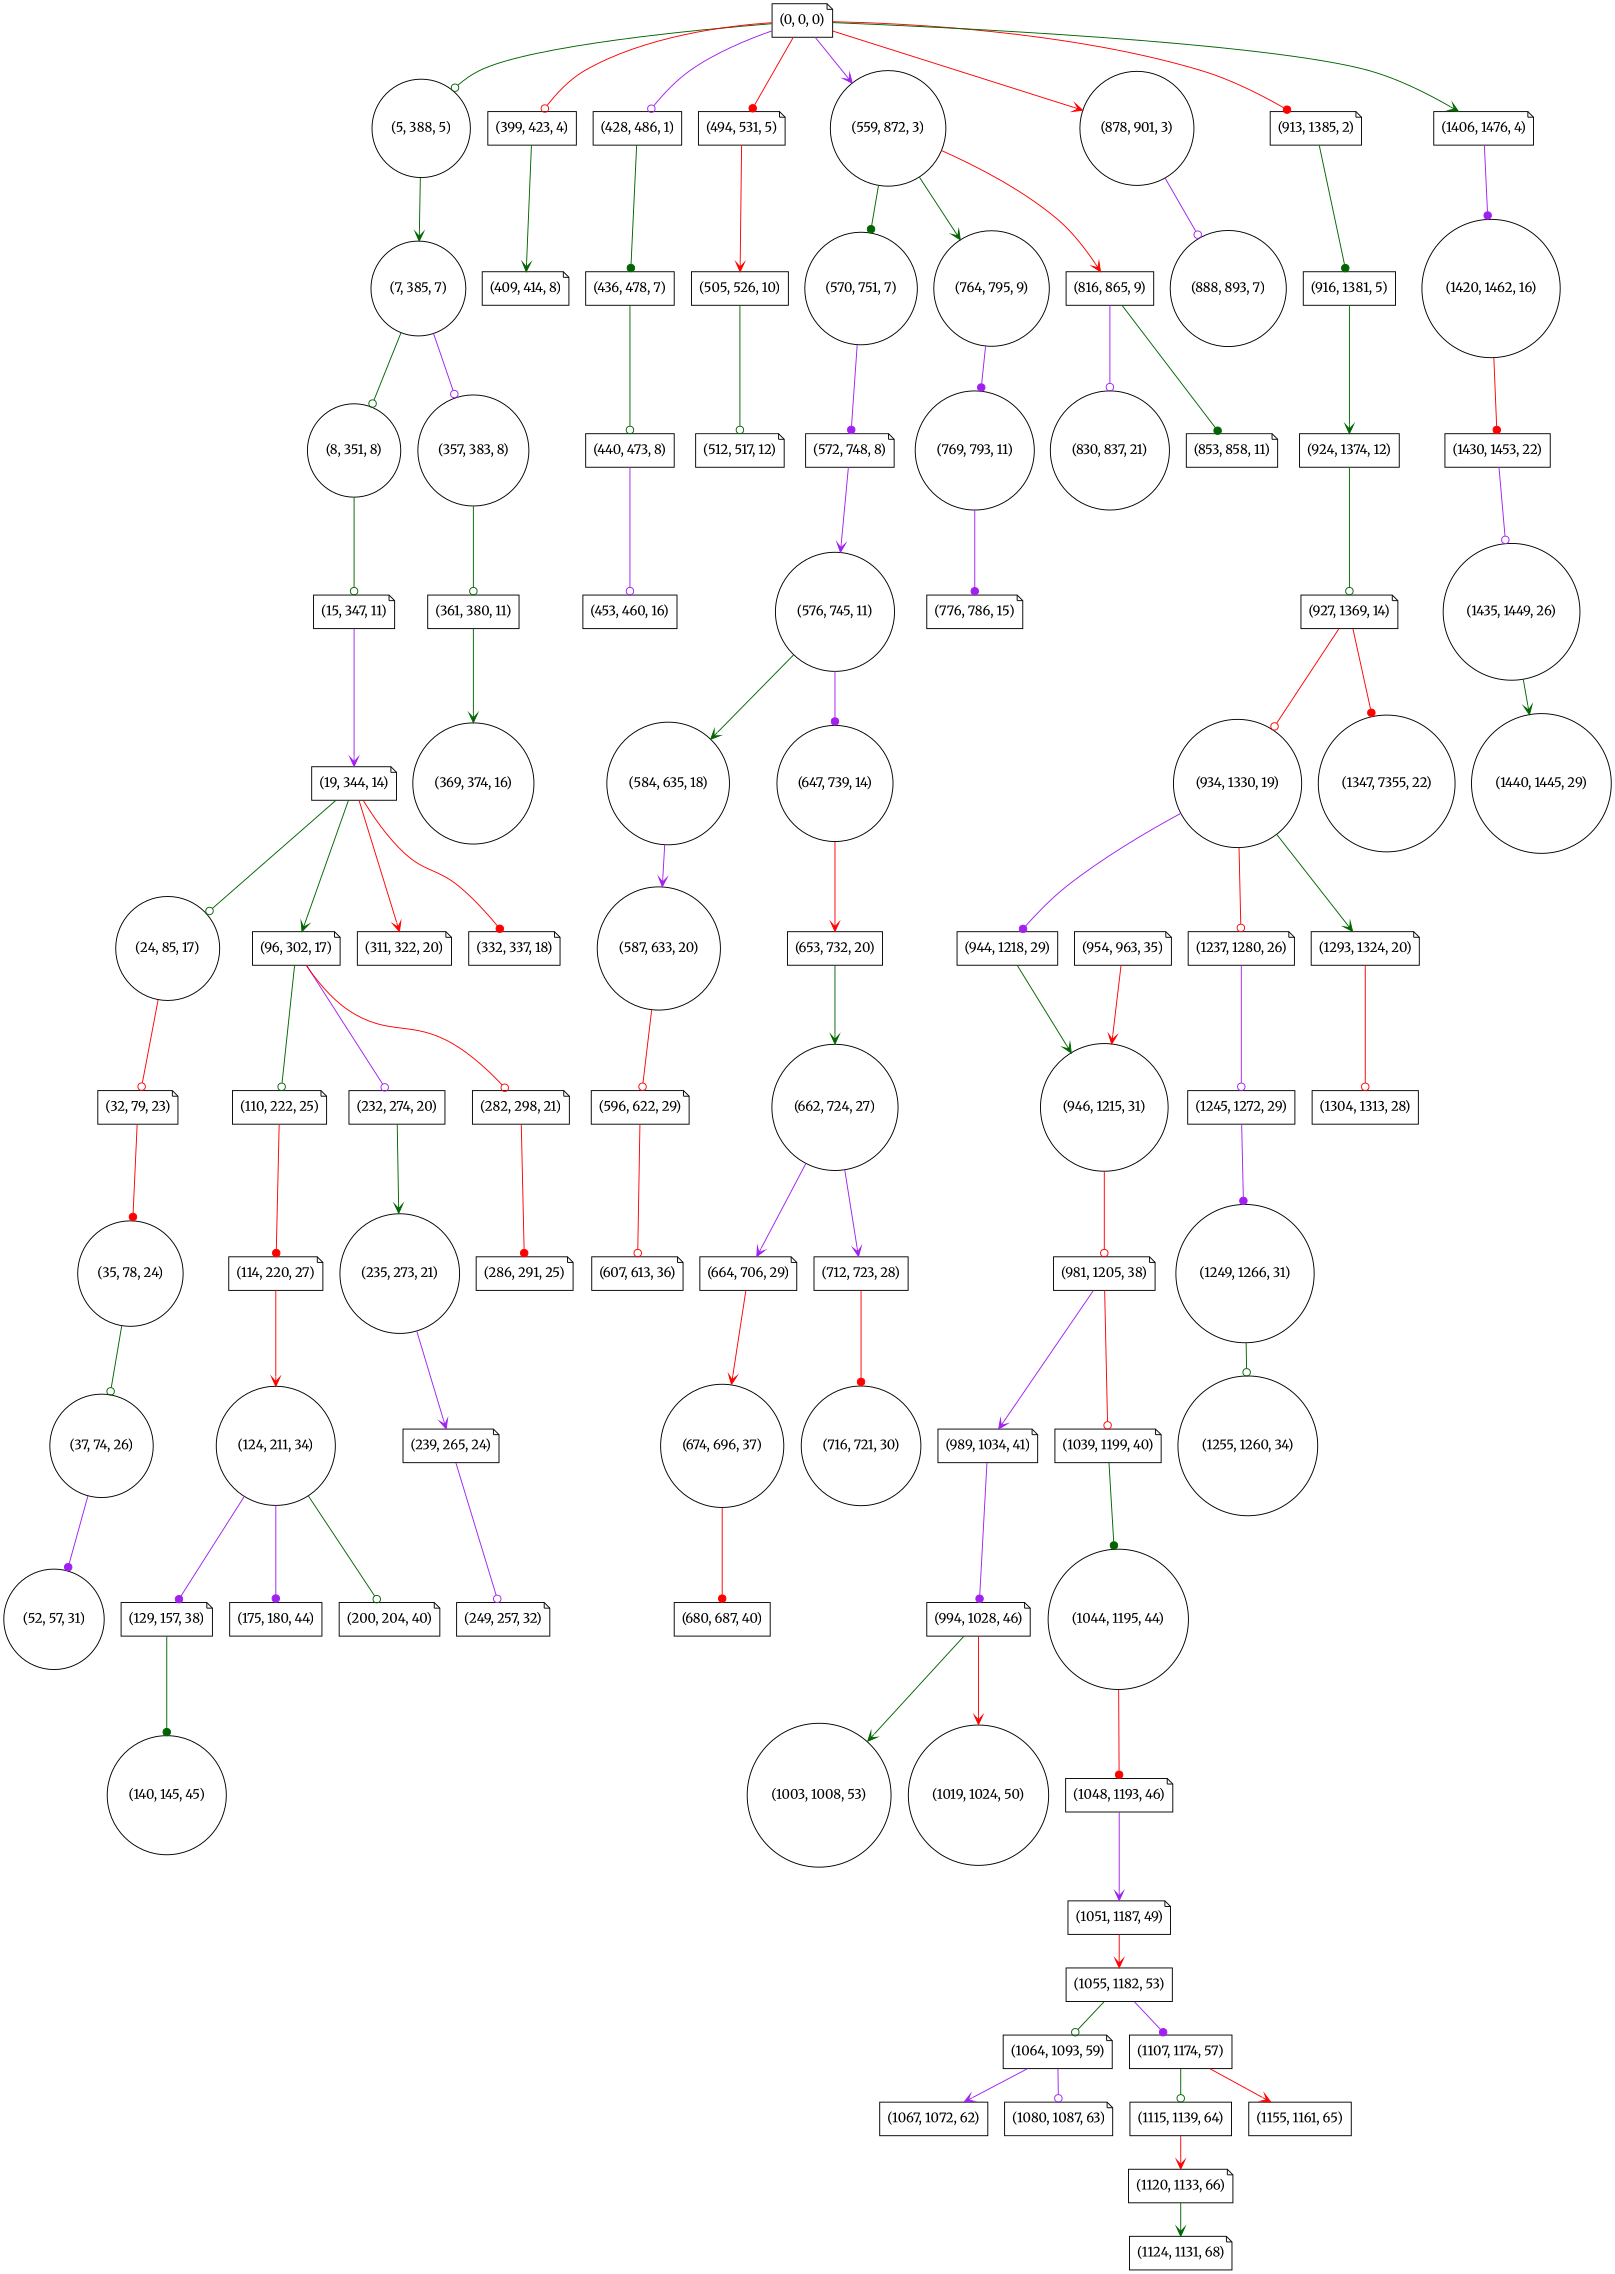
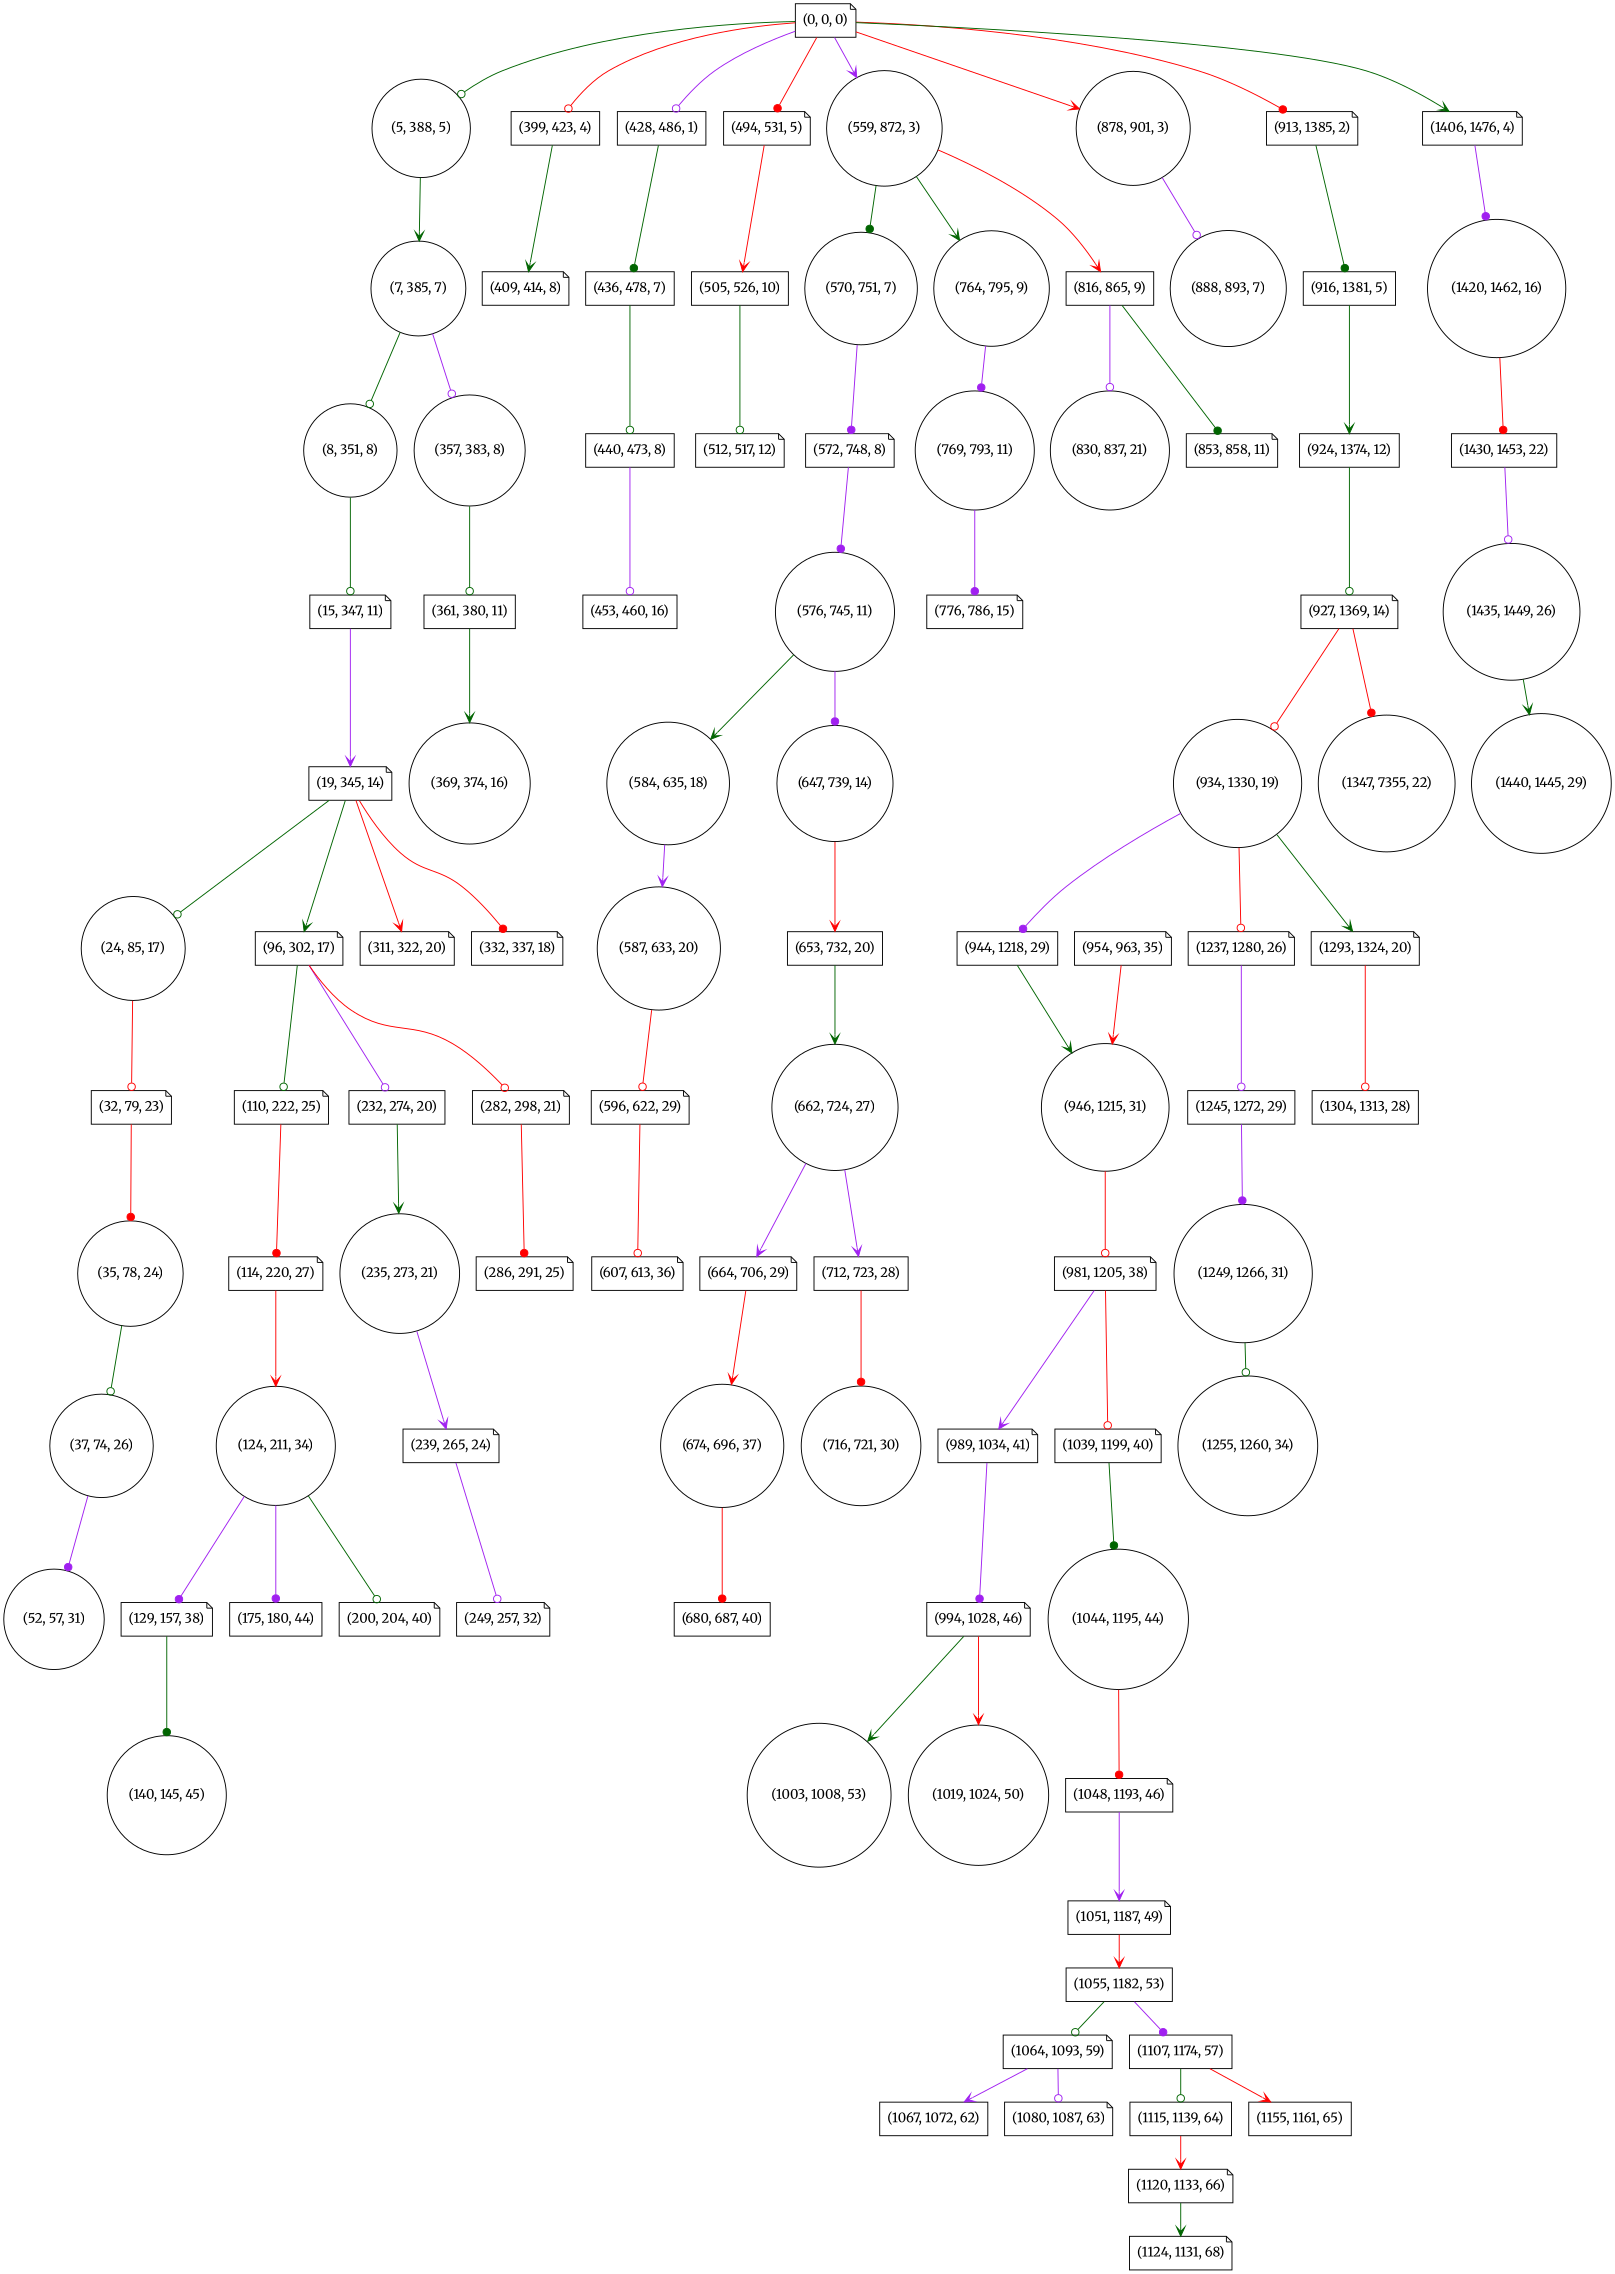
(845, 505) -> (845, 506)
(354, 783) -> (350, 783)
